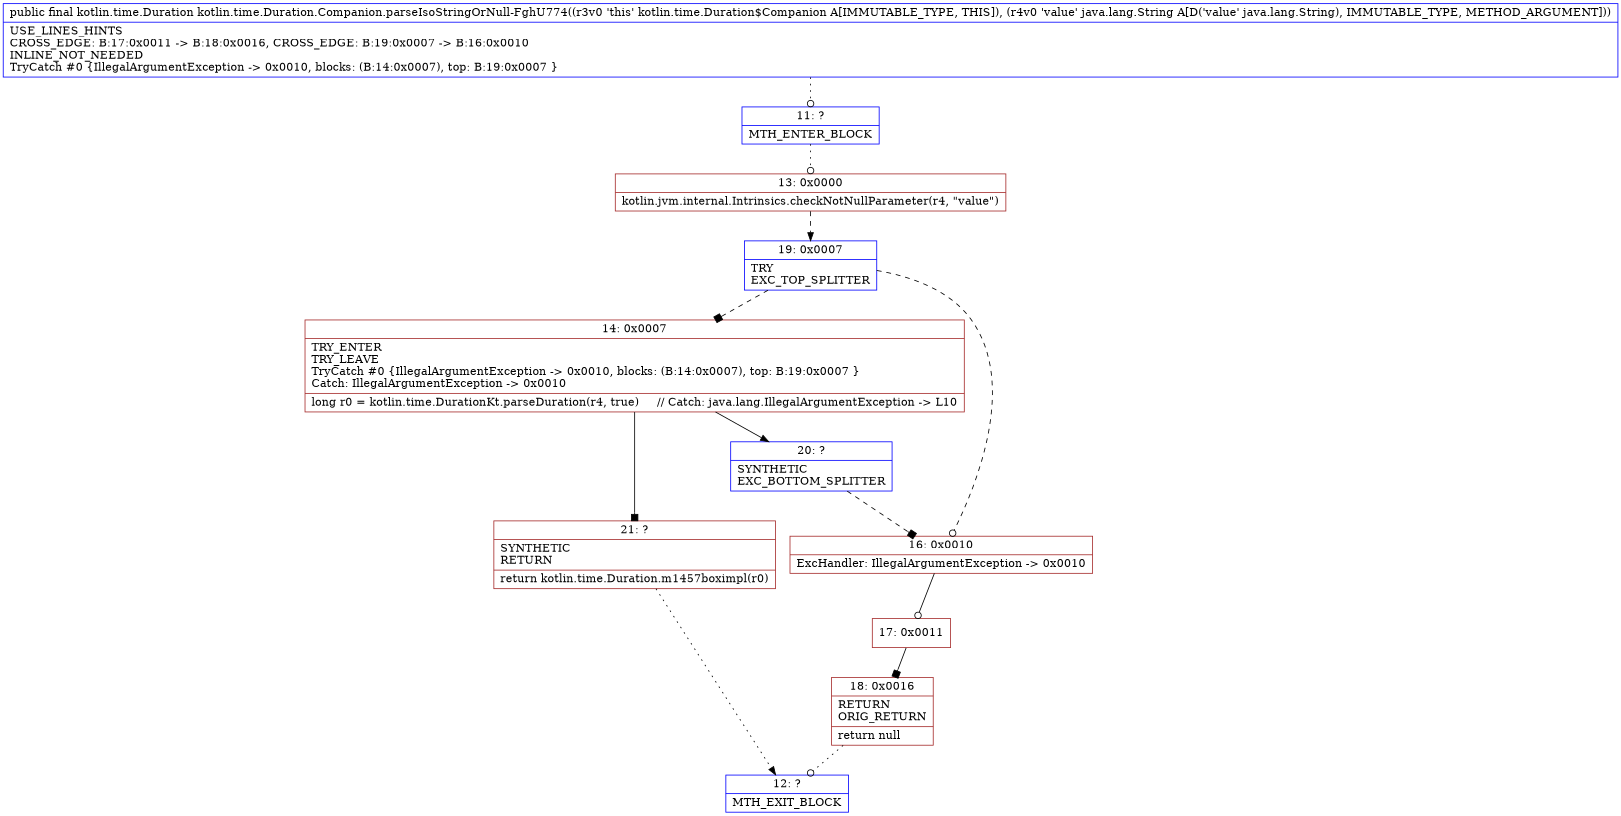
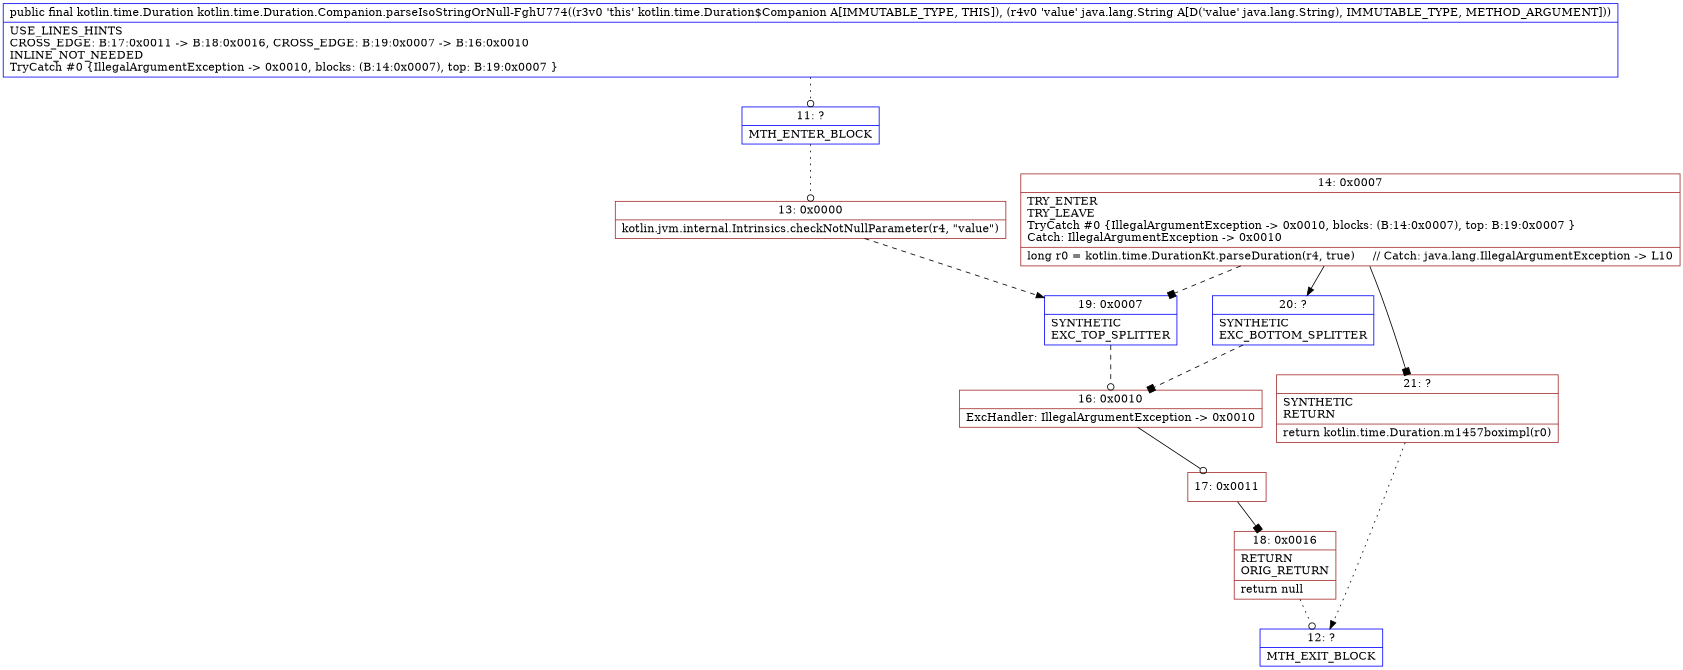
(762, 268) -> (1087, 323)
(745, 303) -> (1208, 279)
